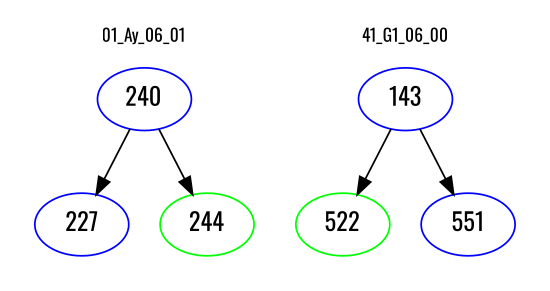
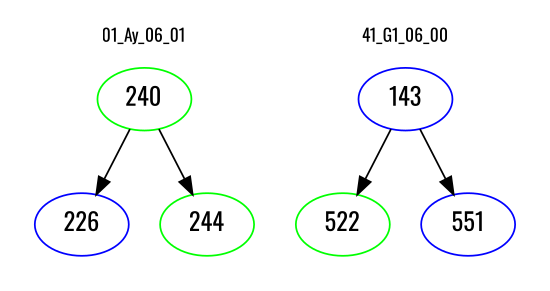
(144, 99) -> (144, 99)
(82, 224) -> (82, 224)
